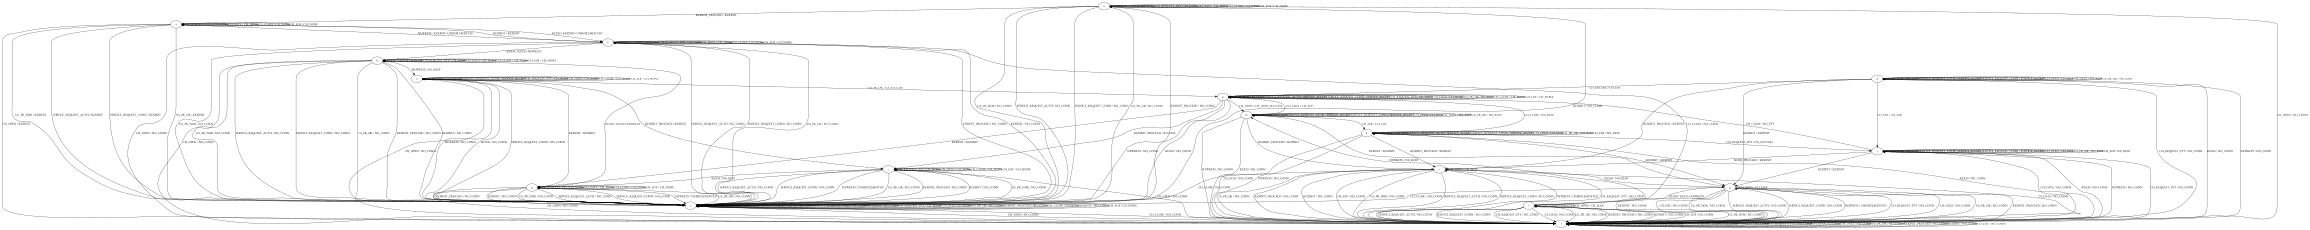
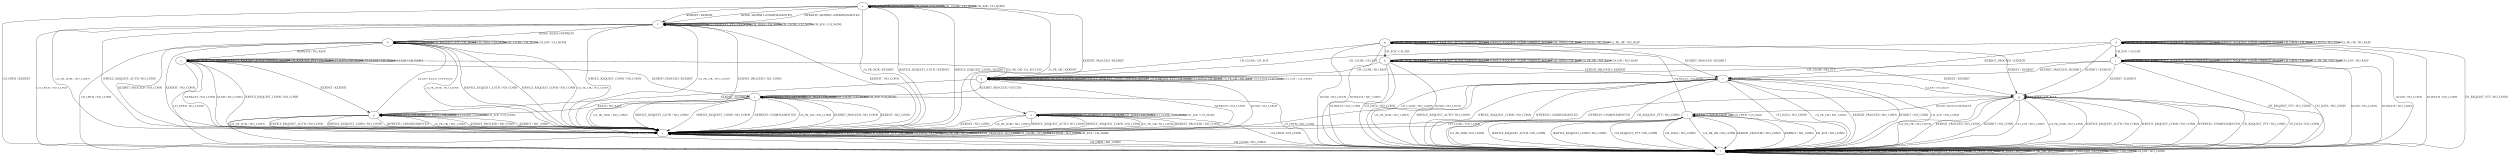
(641, 15) -> (1083, 27)
(1255, 79) -> (1228, 129)
(1605, 88) -> (1363, 61)
(1235, 104) -> none
(1621, 138) -> none
(1753, 160) -> (2061, 70)
(1426, 197) -> (1609, 115)
